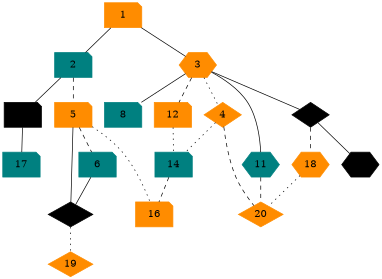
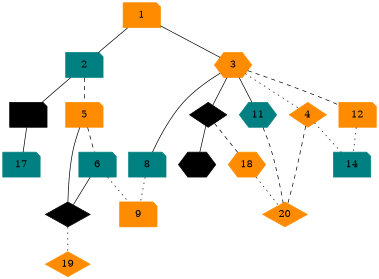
none -> (138, 214)
(154, 214) -> none
